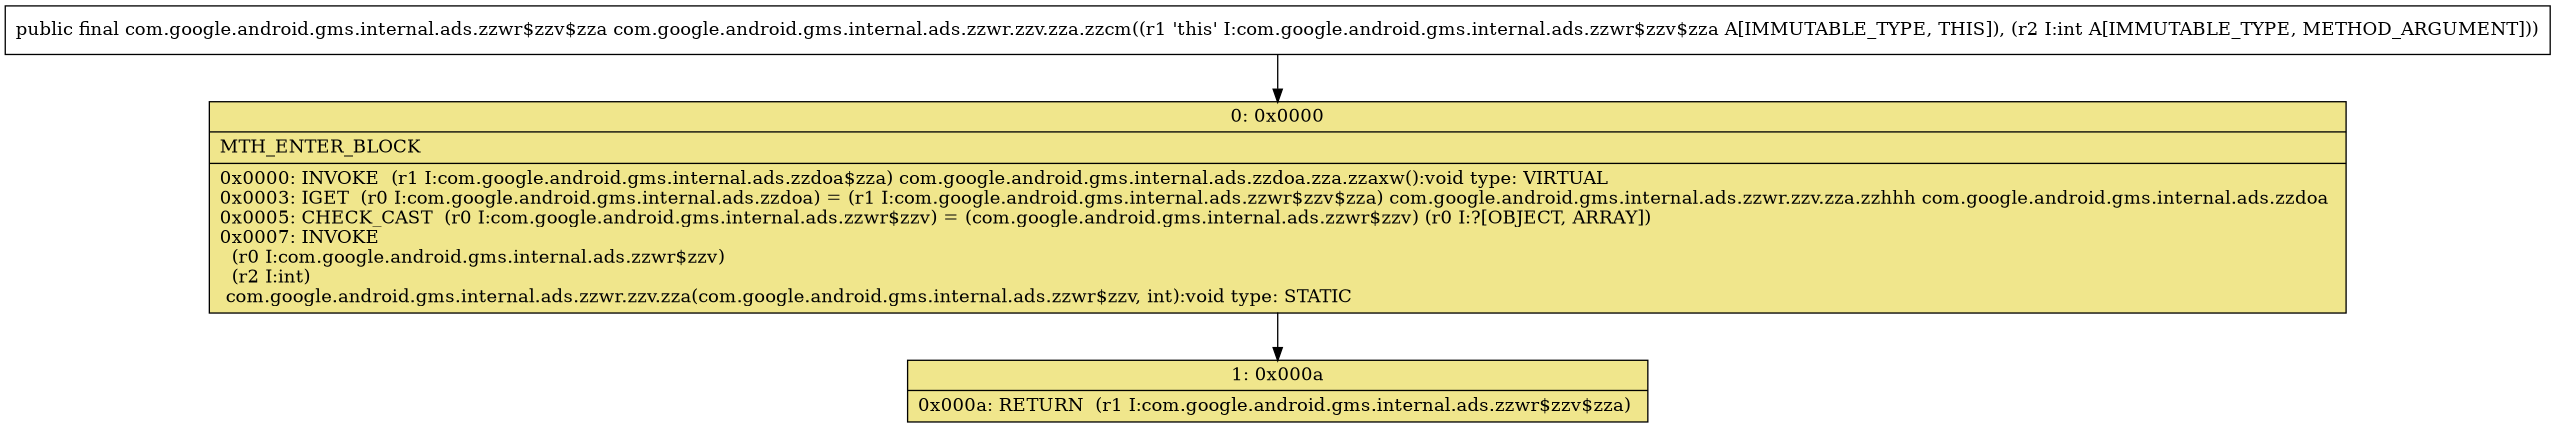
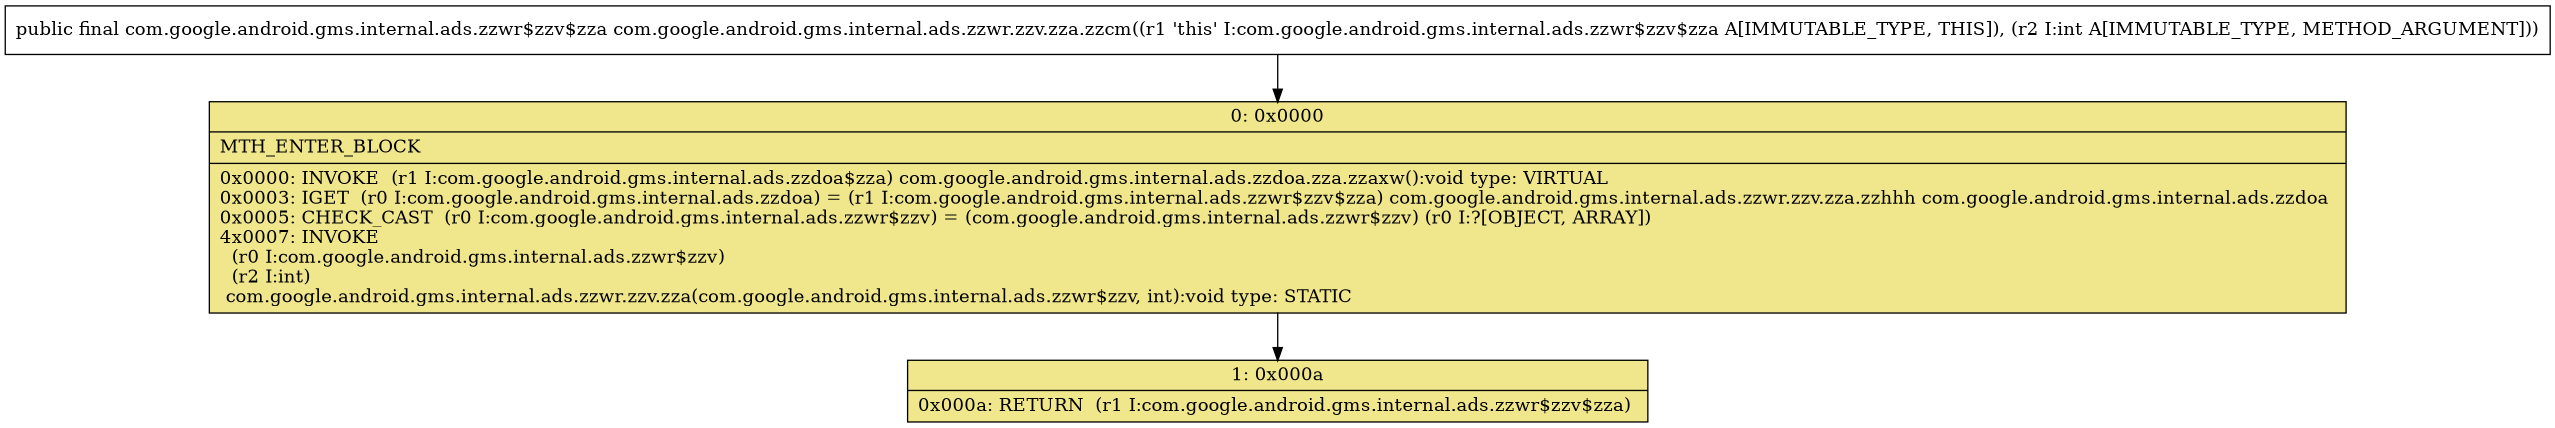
(306, 238) -> (306, 238)
